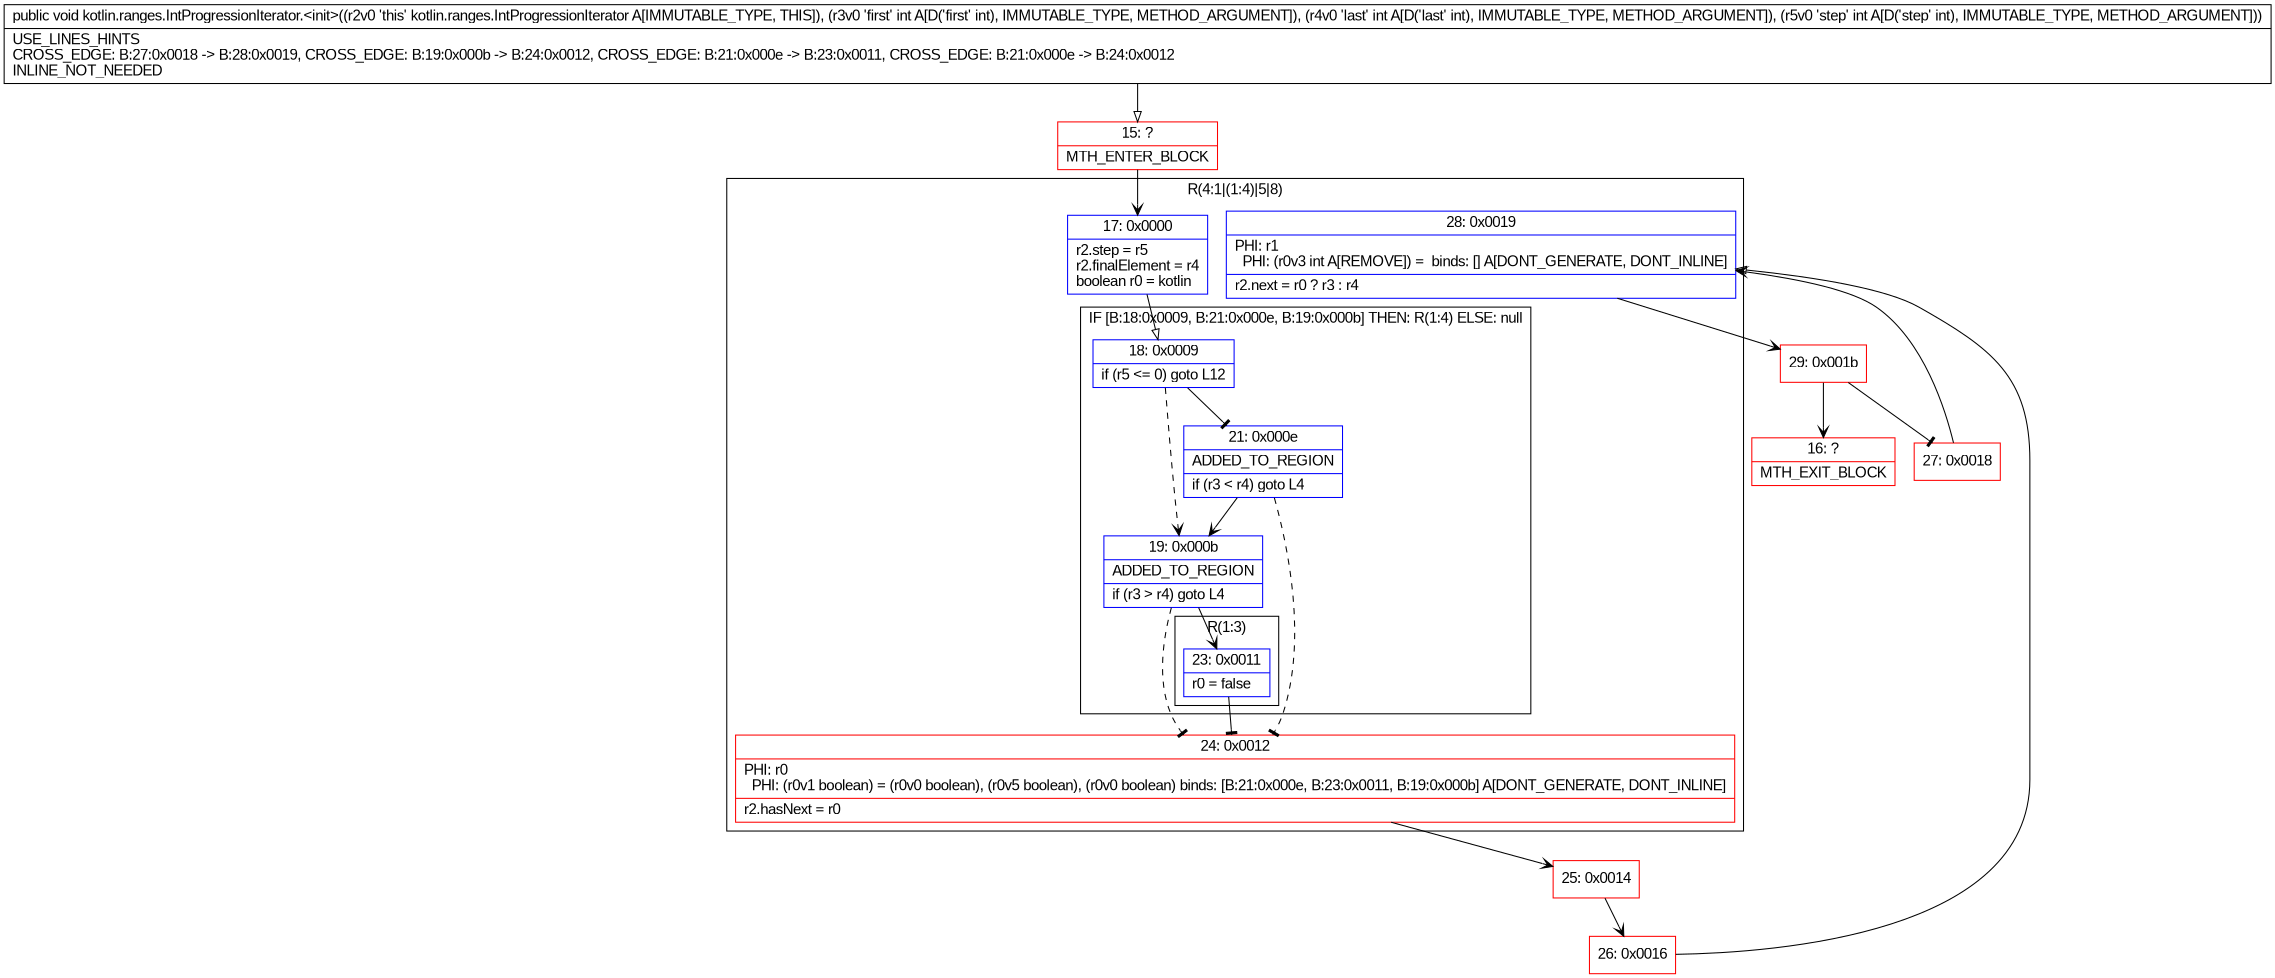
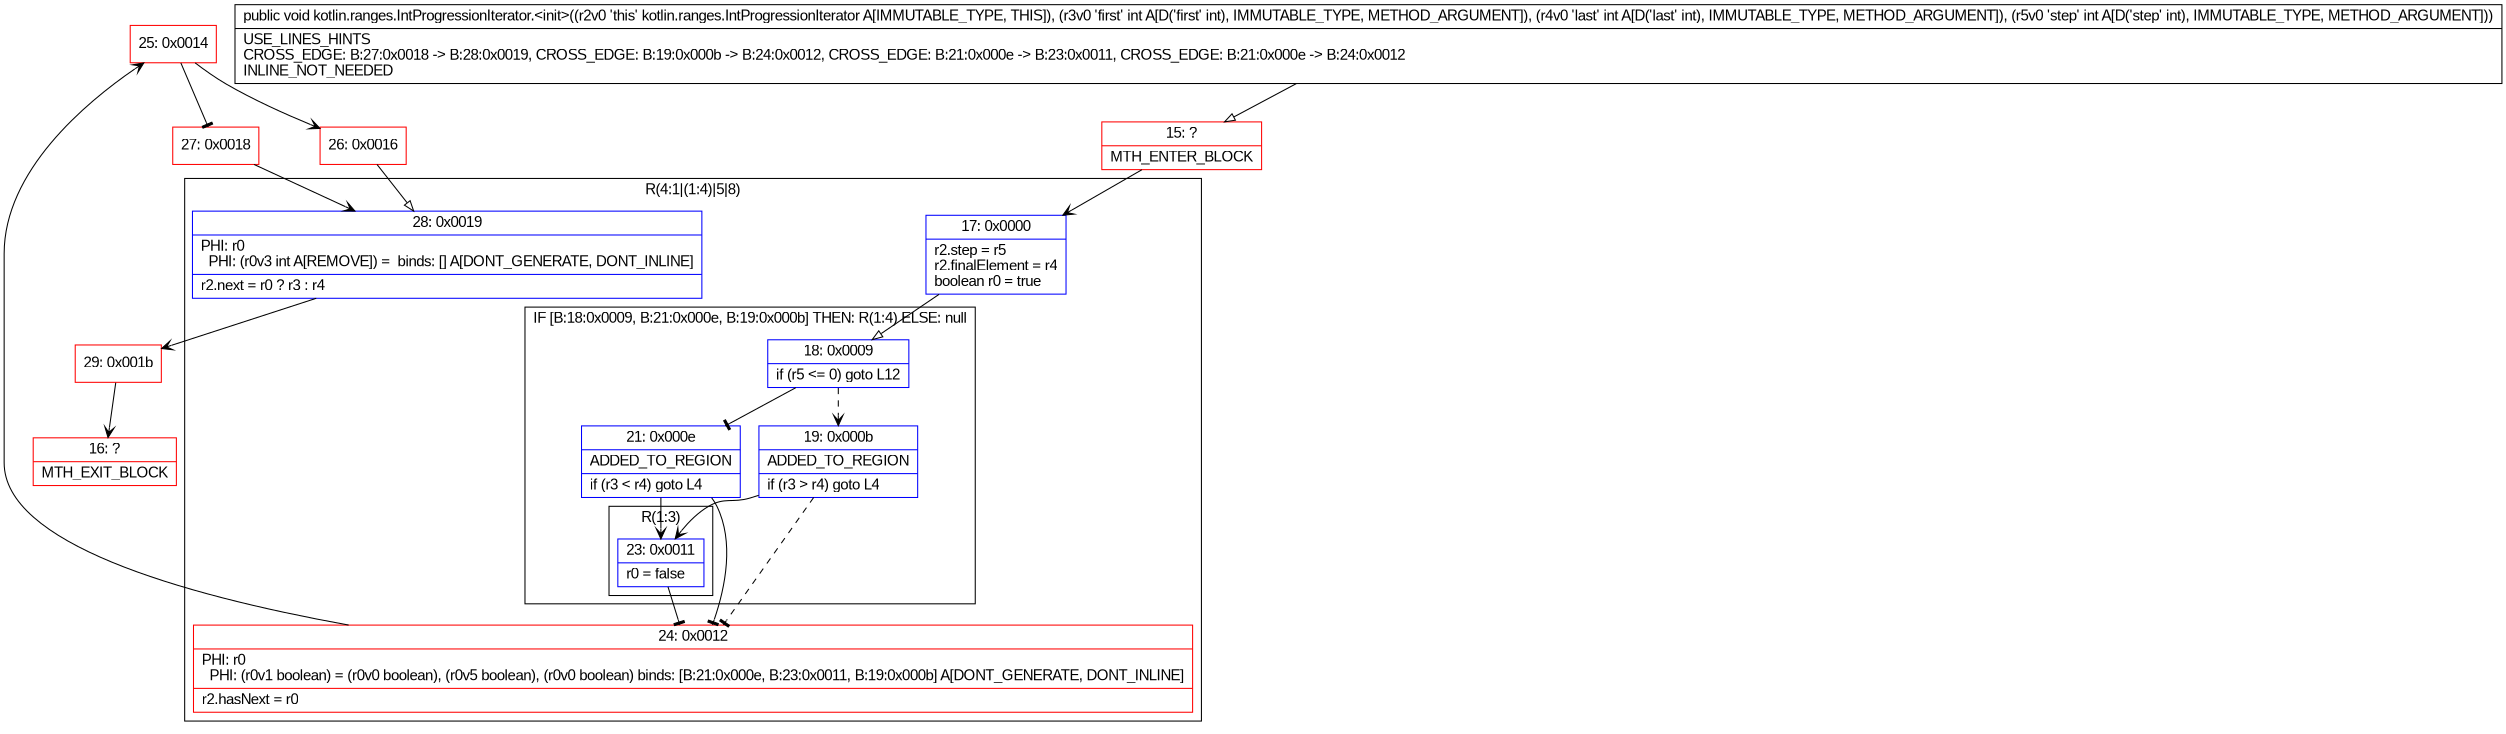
(1258, 246) -> (225, 246)
(1134, 282) -> (988, 282)
(1888, 411) -> (194, 93)
(1226, 513) -> (661, 513)
(1294, 614) -> (726, 558)
